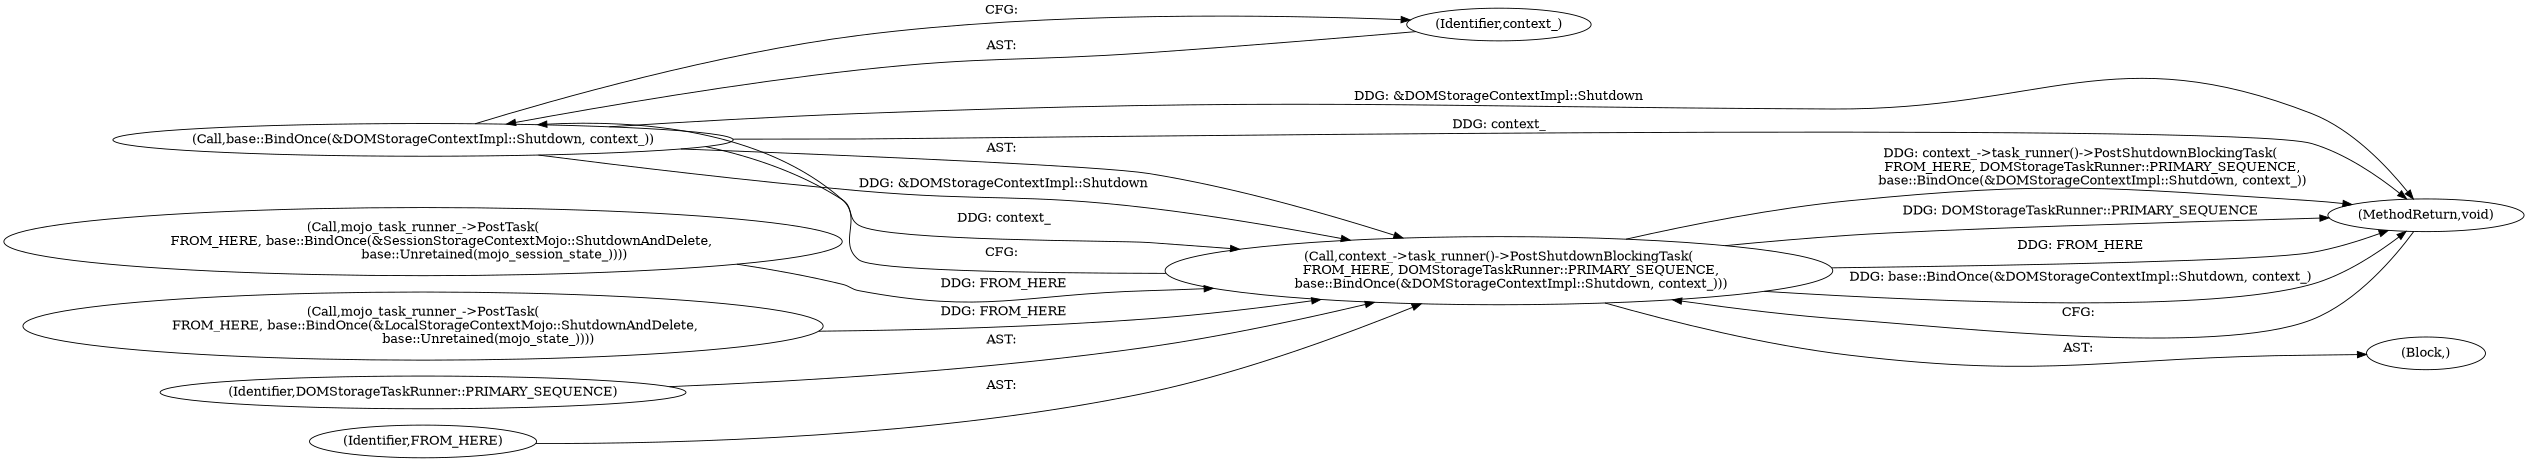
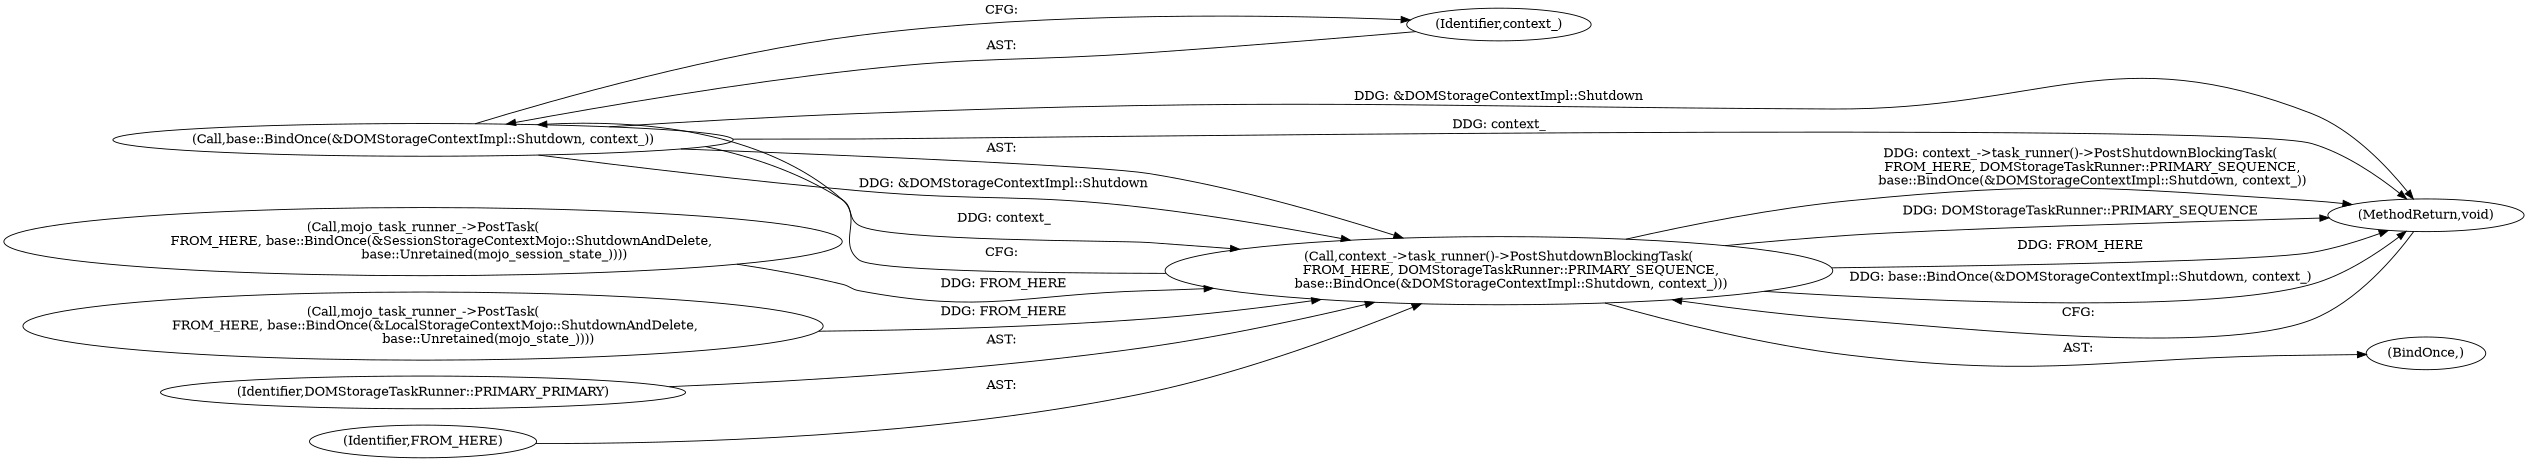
(2426, 353) -> (2426, 353)
(423, 392) -> (423, 392)
